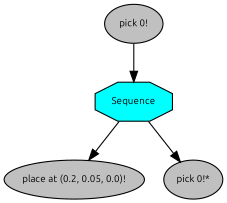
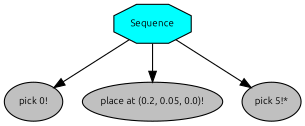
(134, 57) -> (96, 61)
(193, 180) -> (272, 102)
